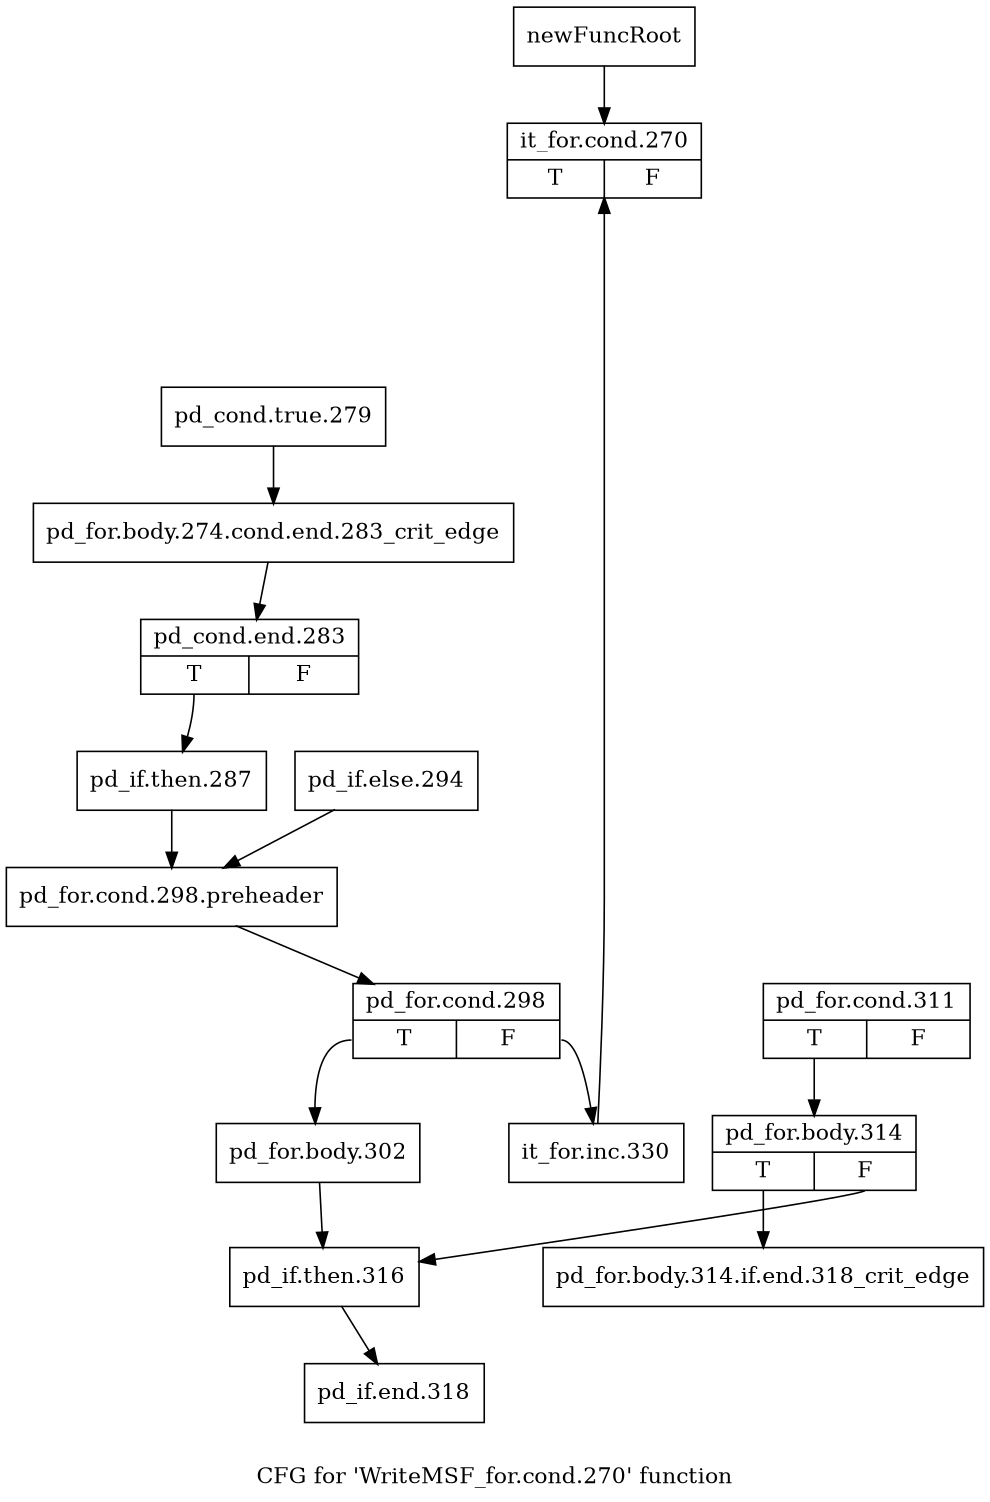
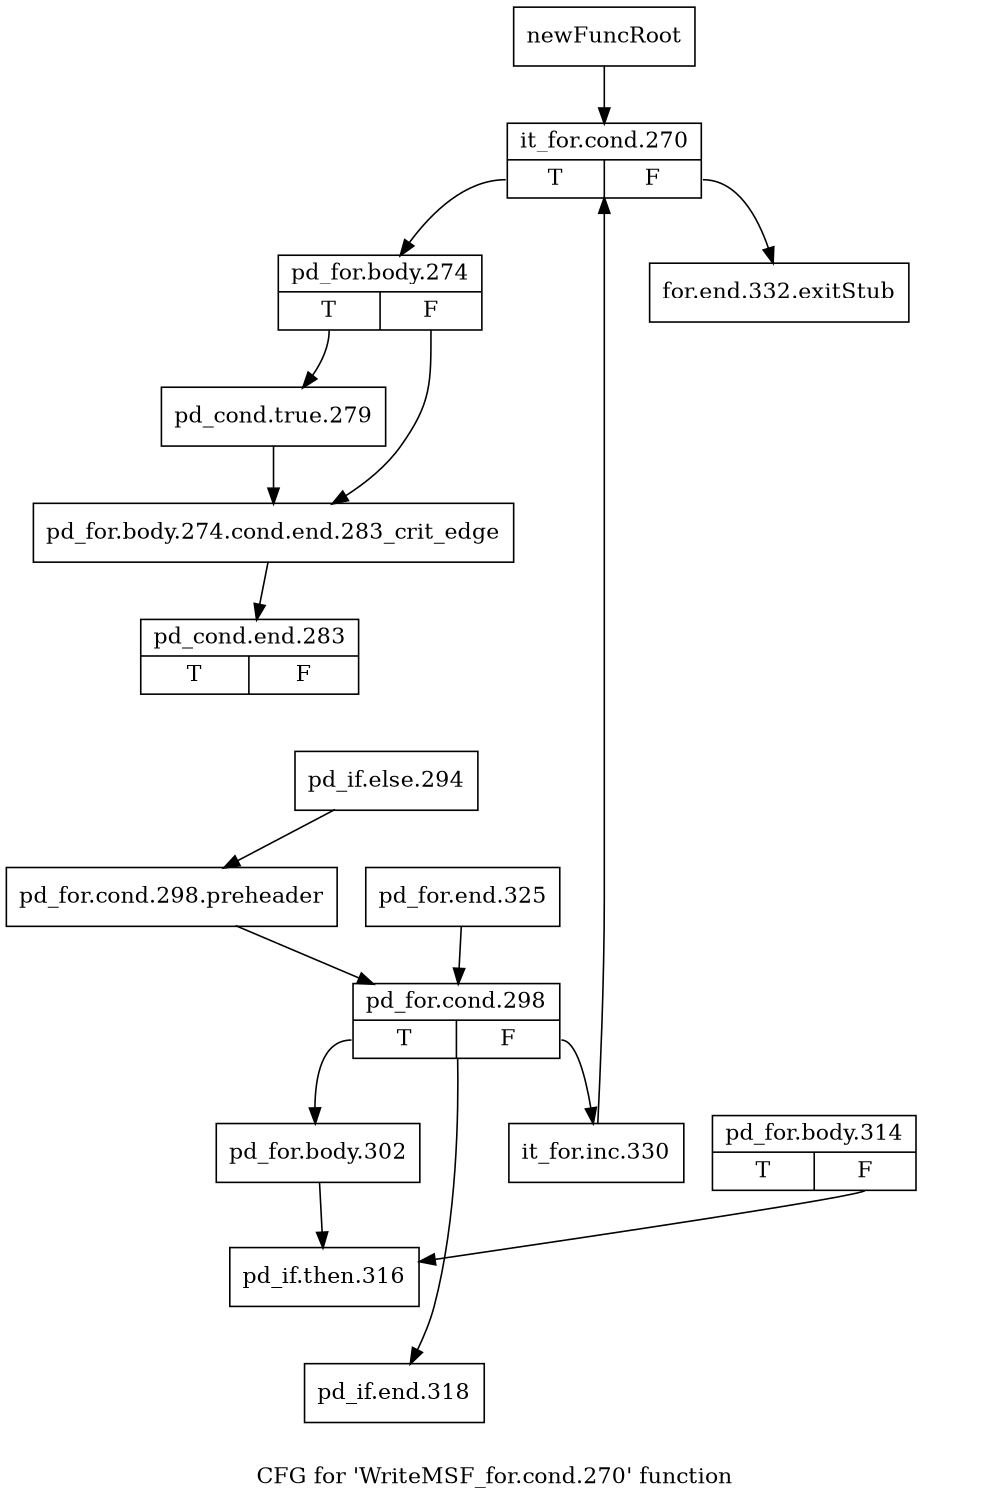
none -> (380, 293)
none -> (779, 293)
(172, 781) -> none
none -> (463, 897)
(867, 1021) -> none
(763, 1277) -> none
(355, 1328) -> (452, 1206)
